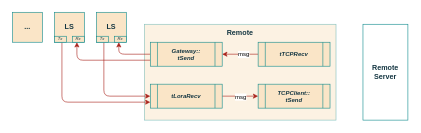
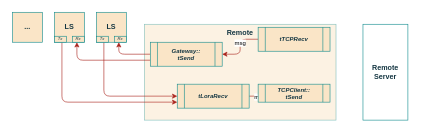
(294, 54) -> (294, 39)
(186, 96) -> (213, 96)
(294, 96) -> (294, 93)
